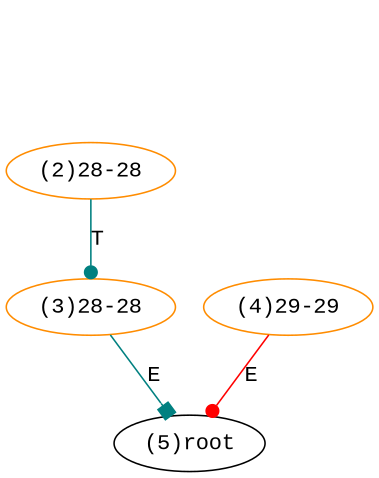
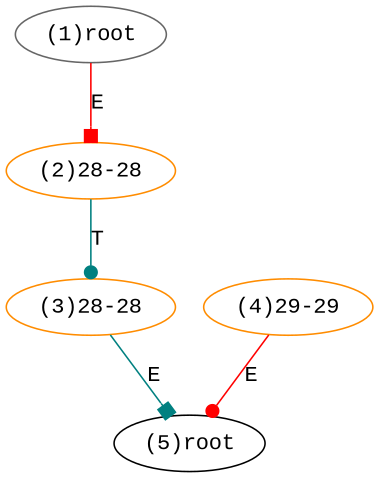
none -> (91, 34)
